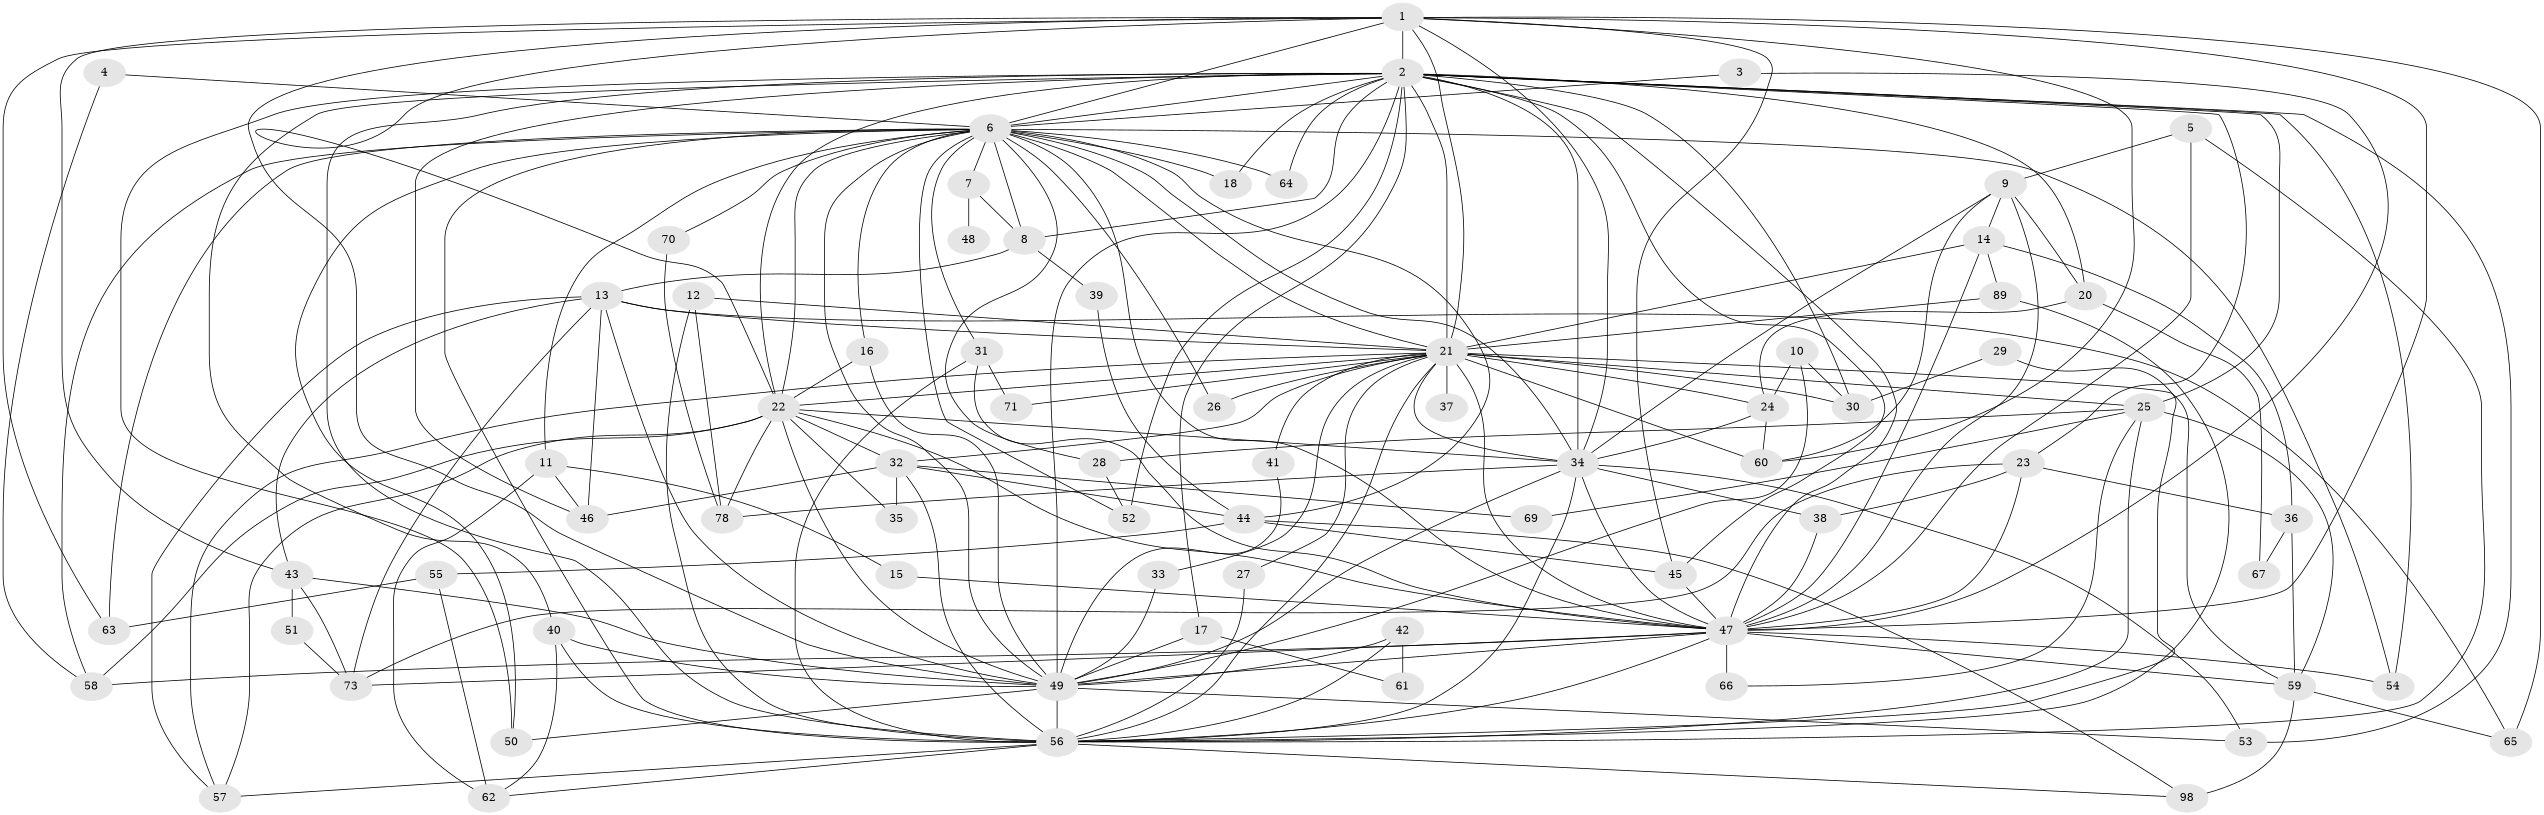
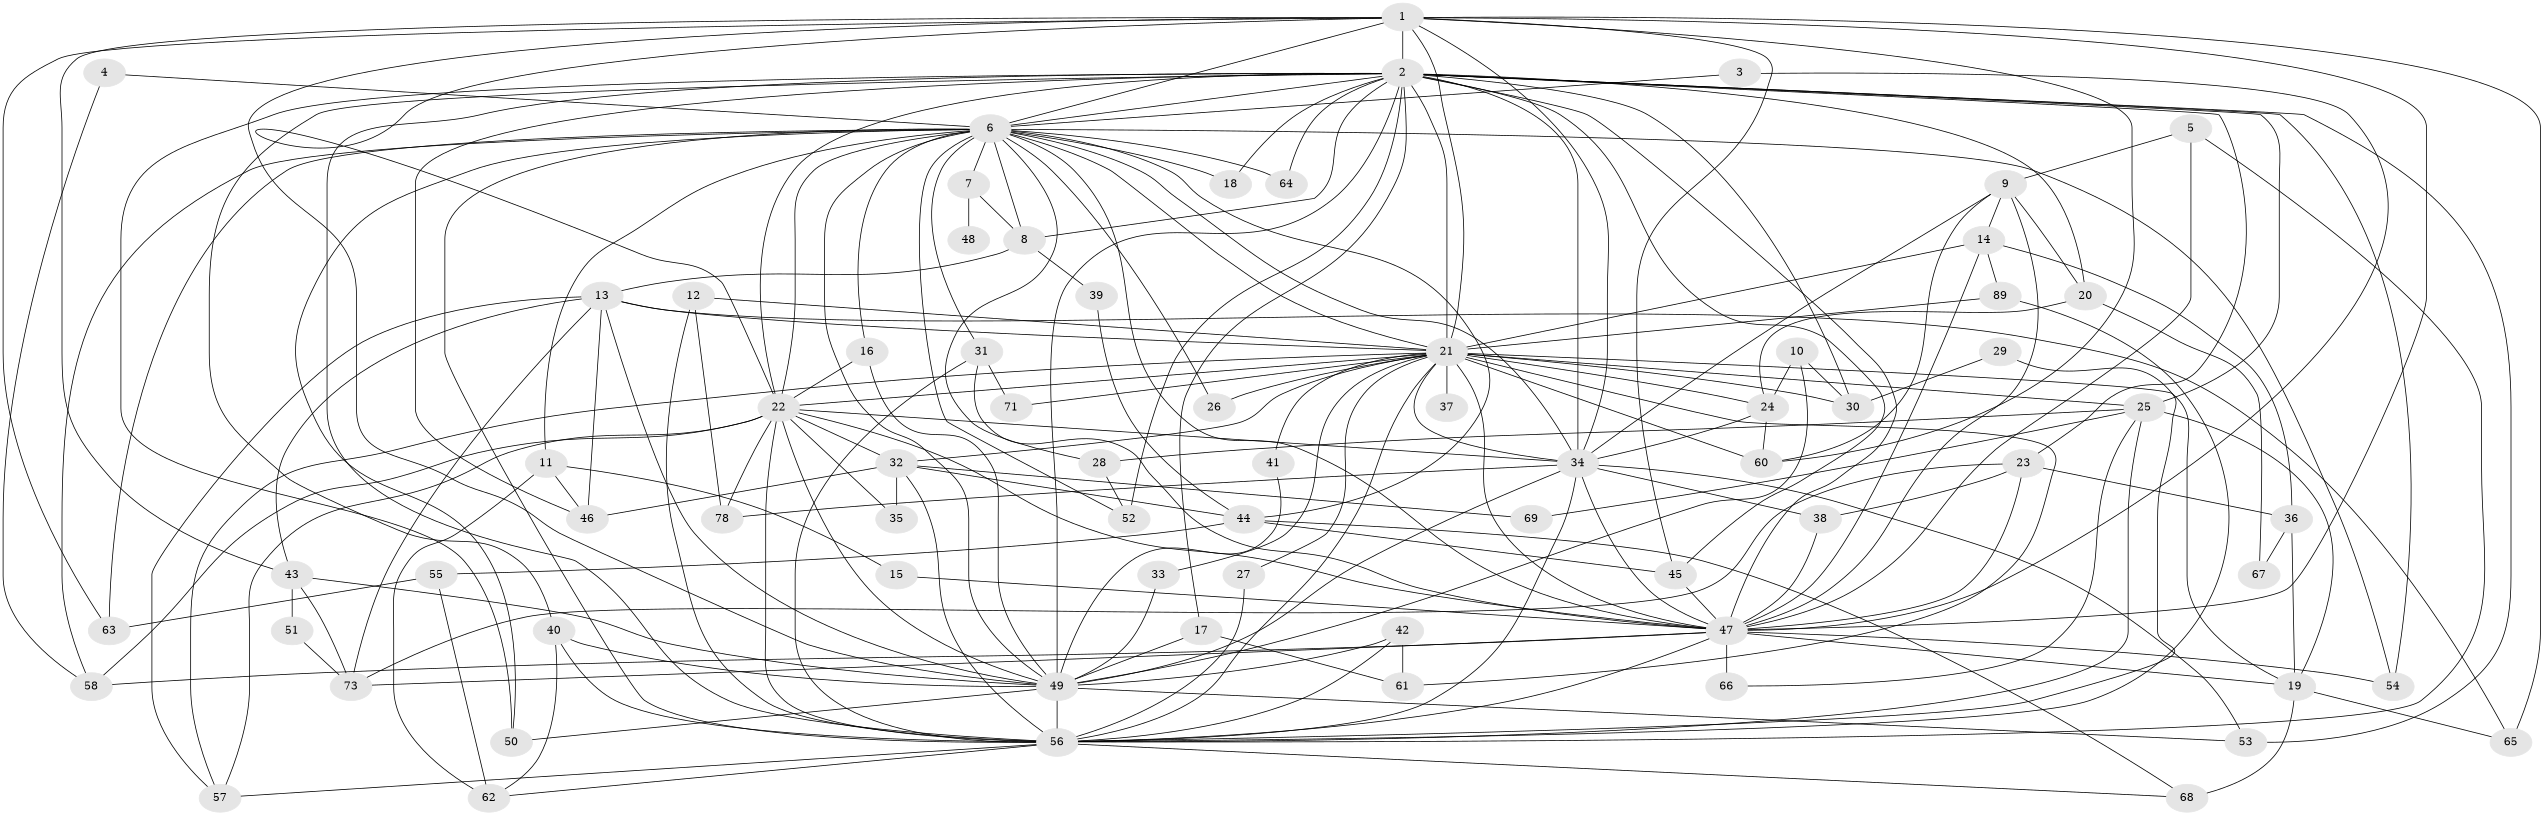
(669, 240) -> none
none -> (2040, 517)
(1392, 659) -> none
(2295, 687) -> (2295, 687)
none -> (775, 690)
(2187, 798) -> (2187, 798)
